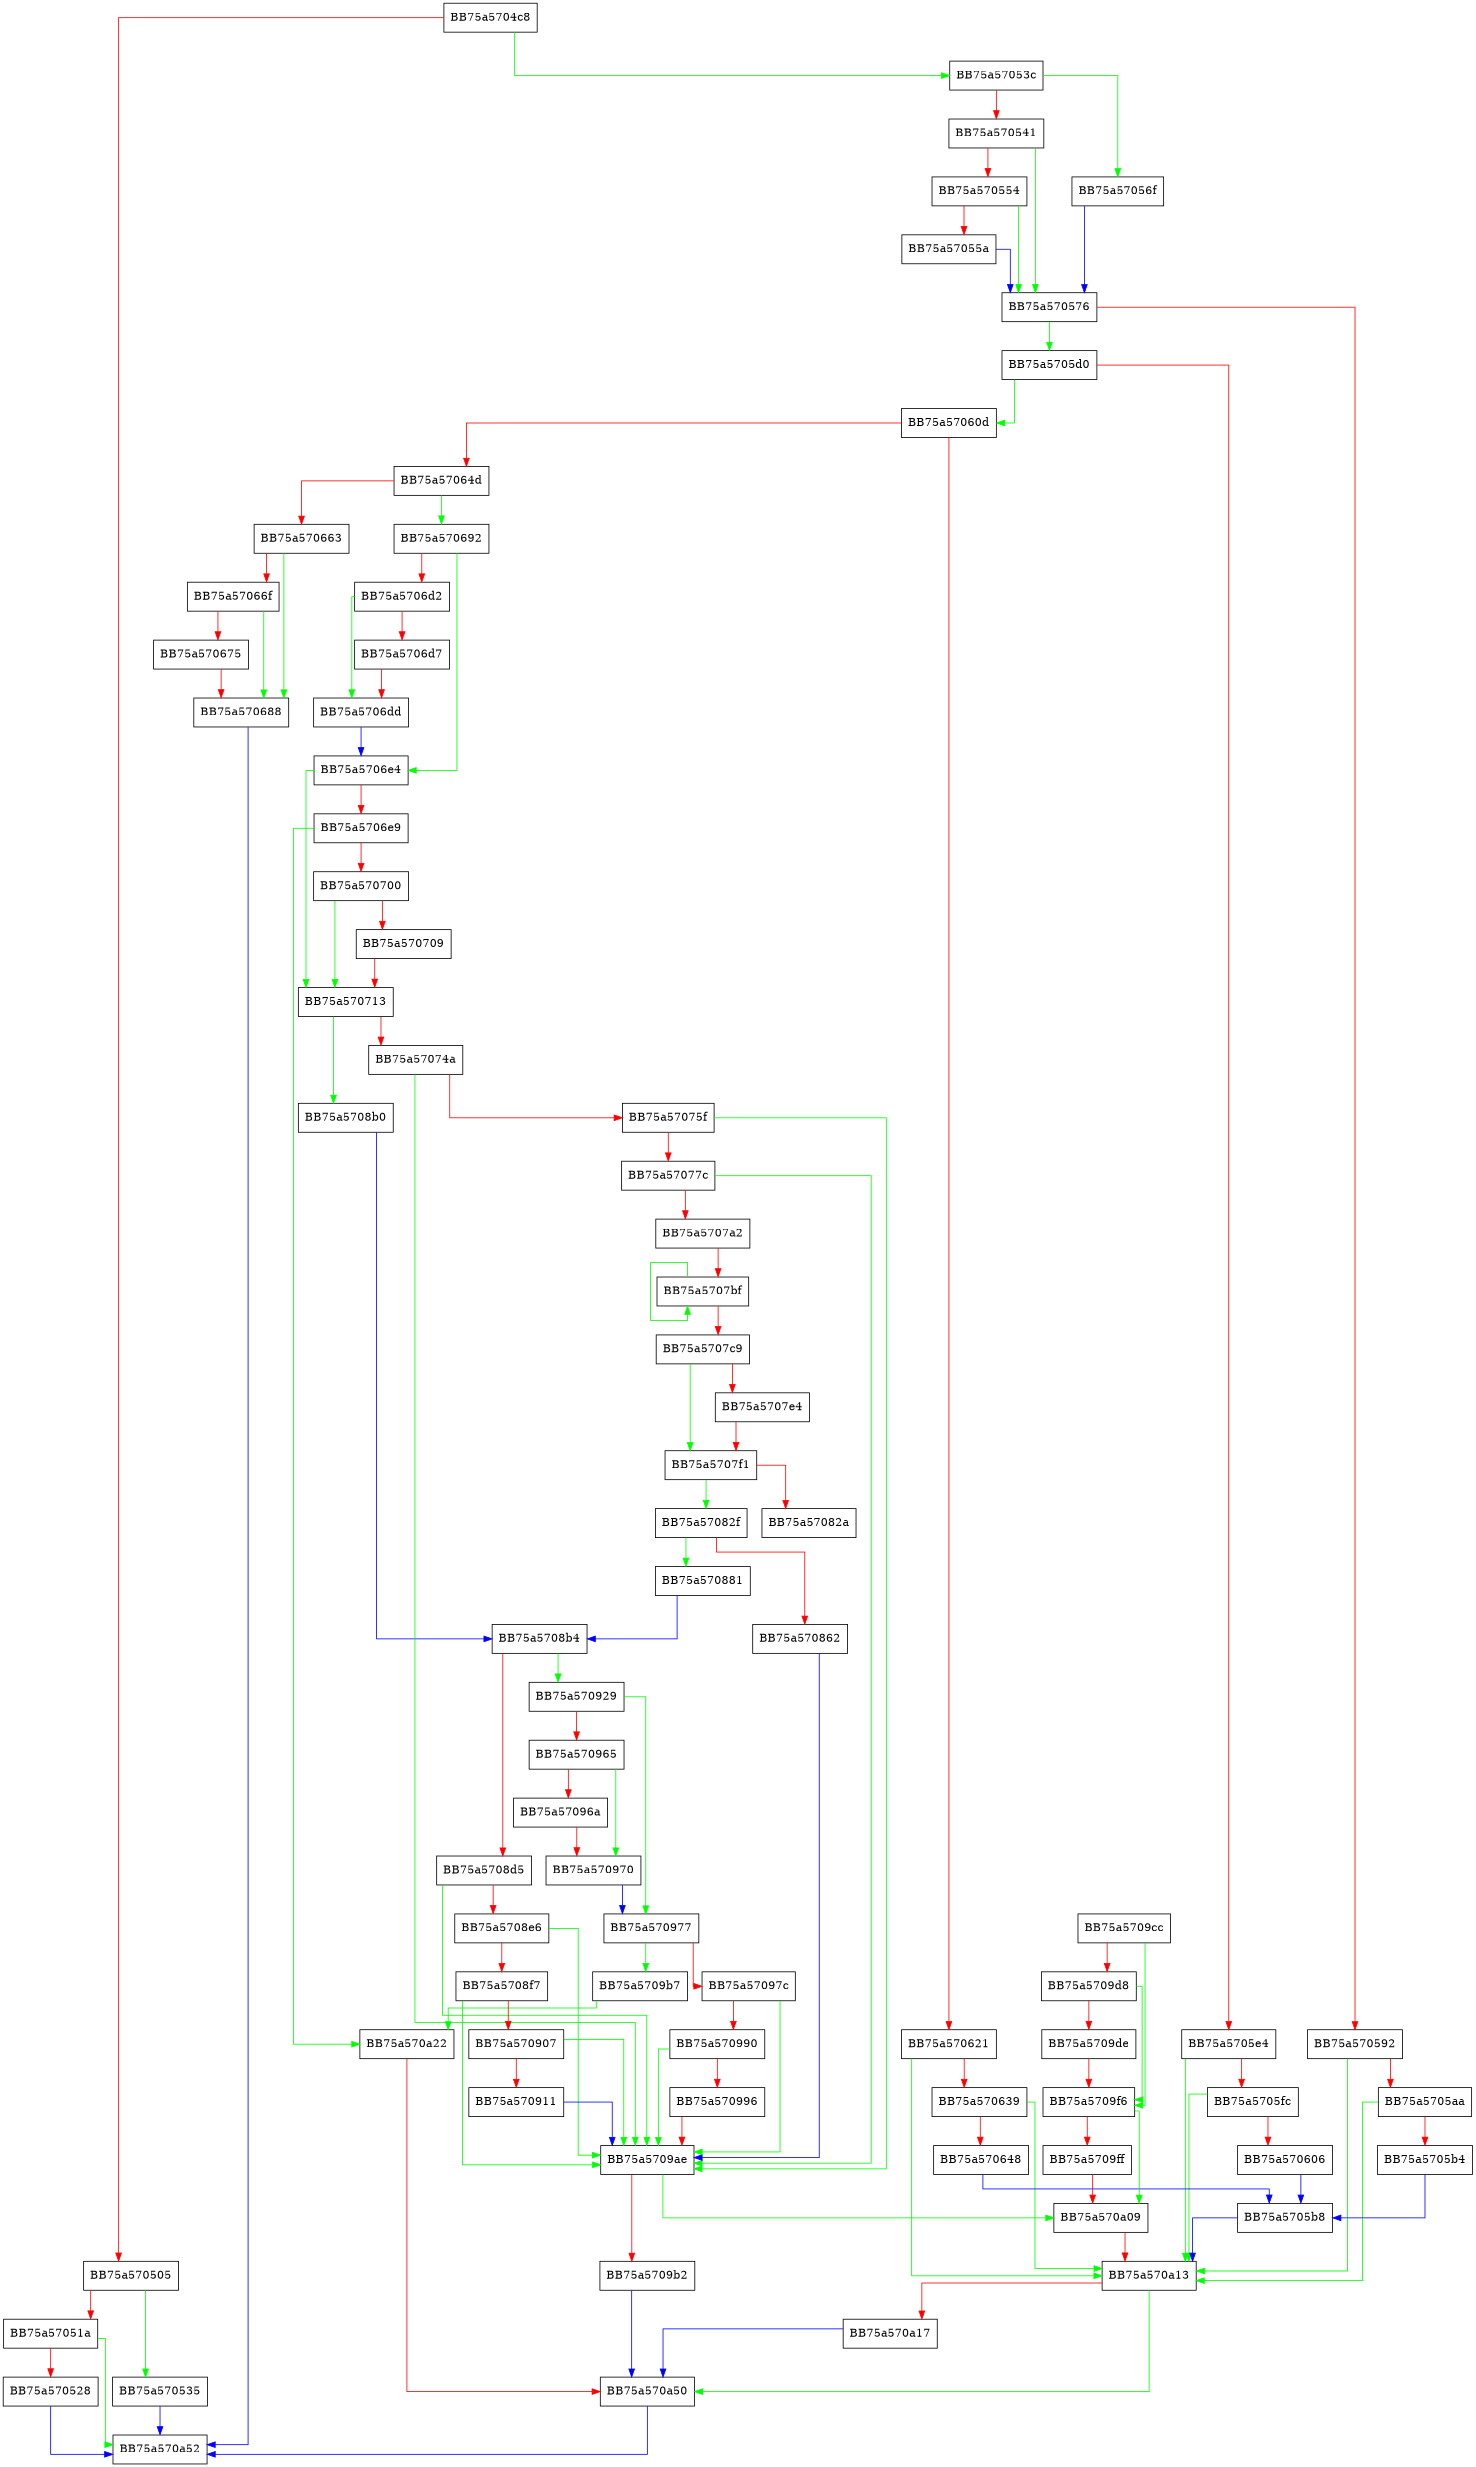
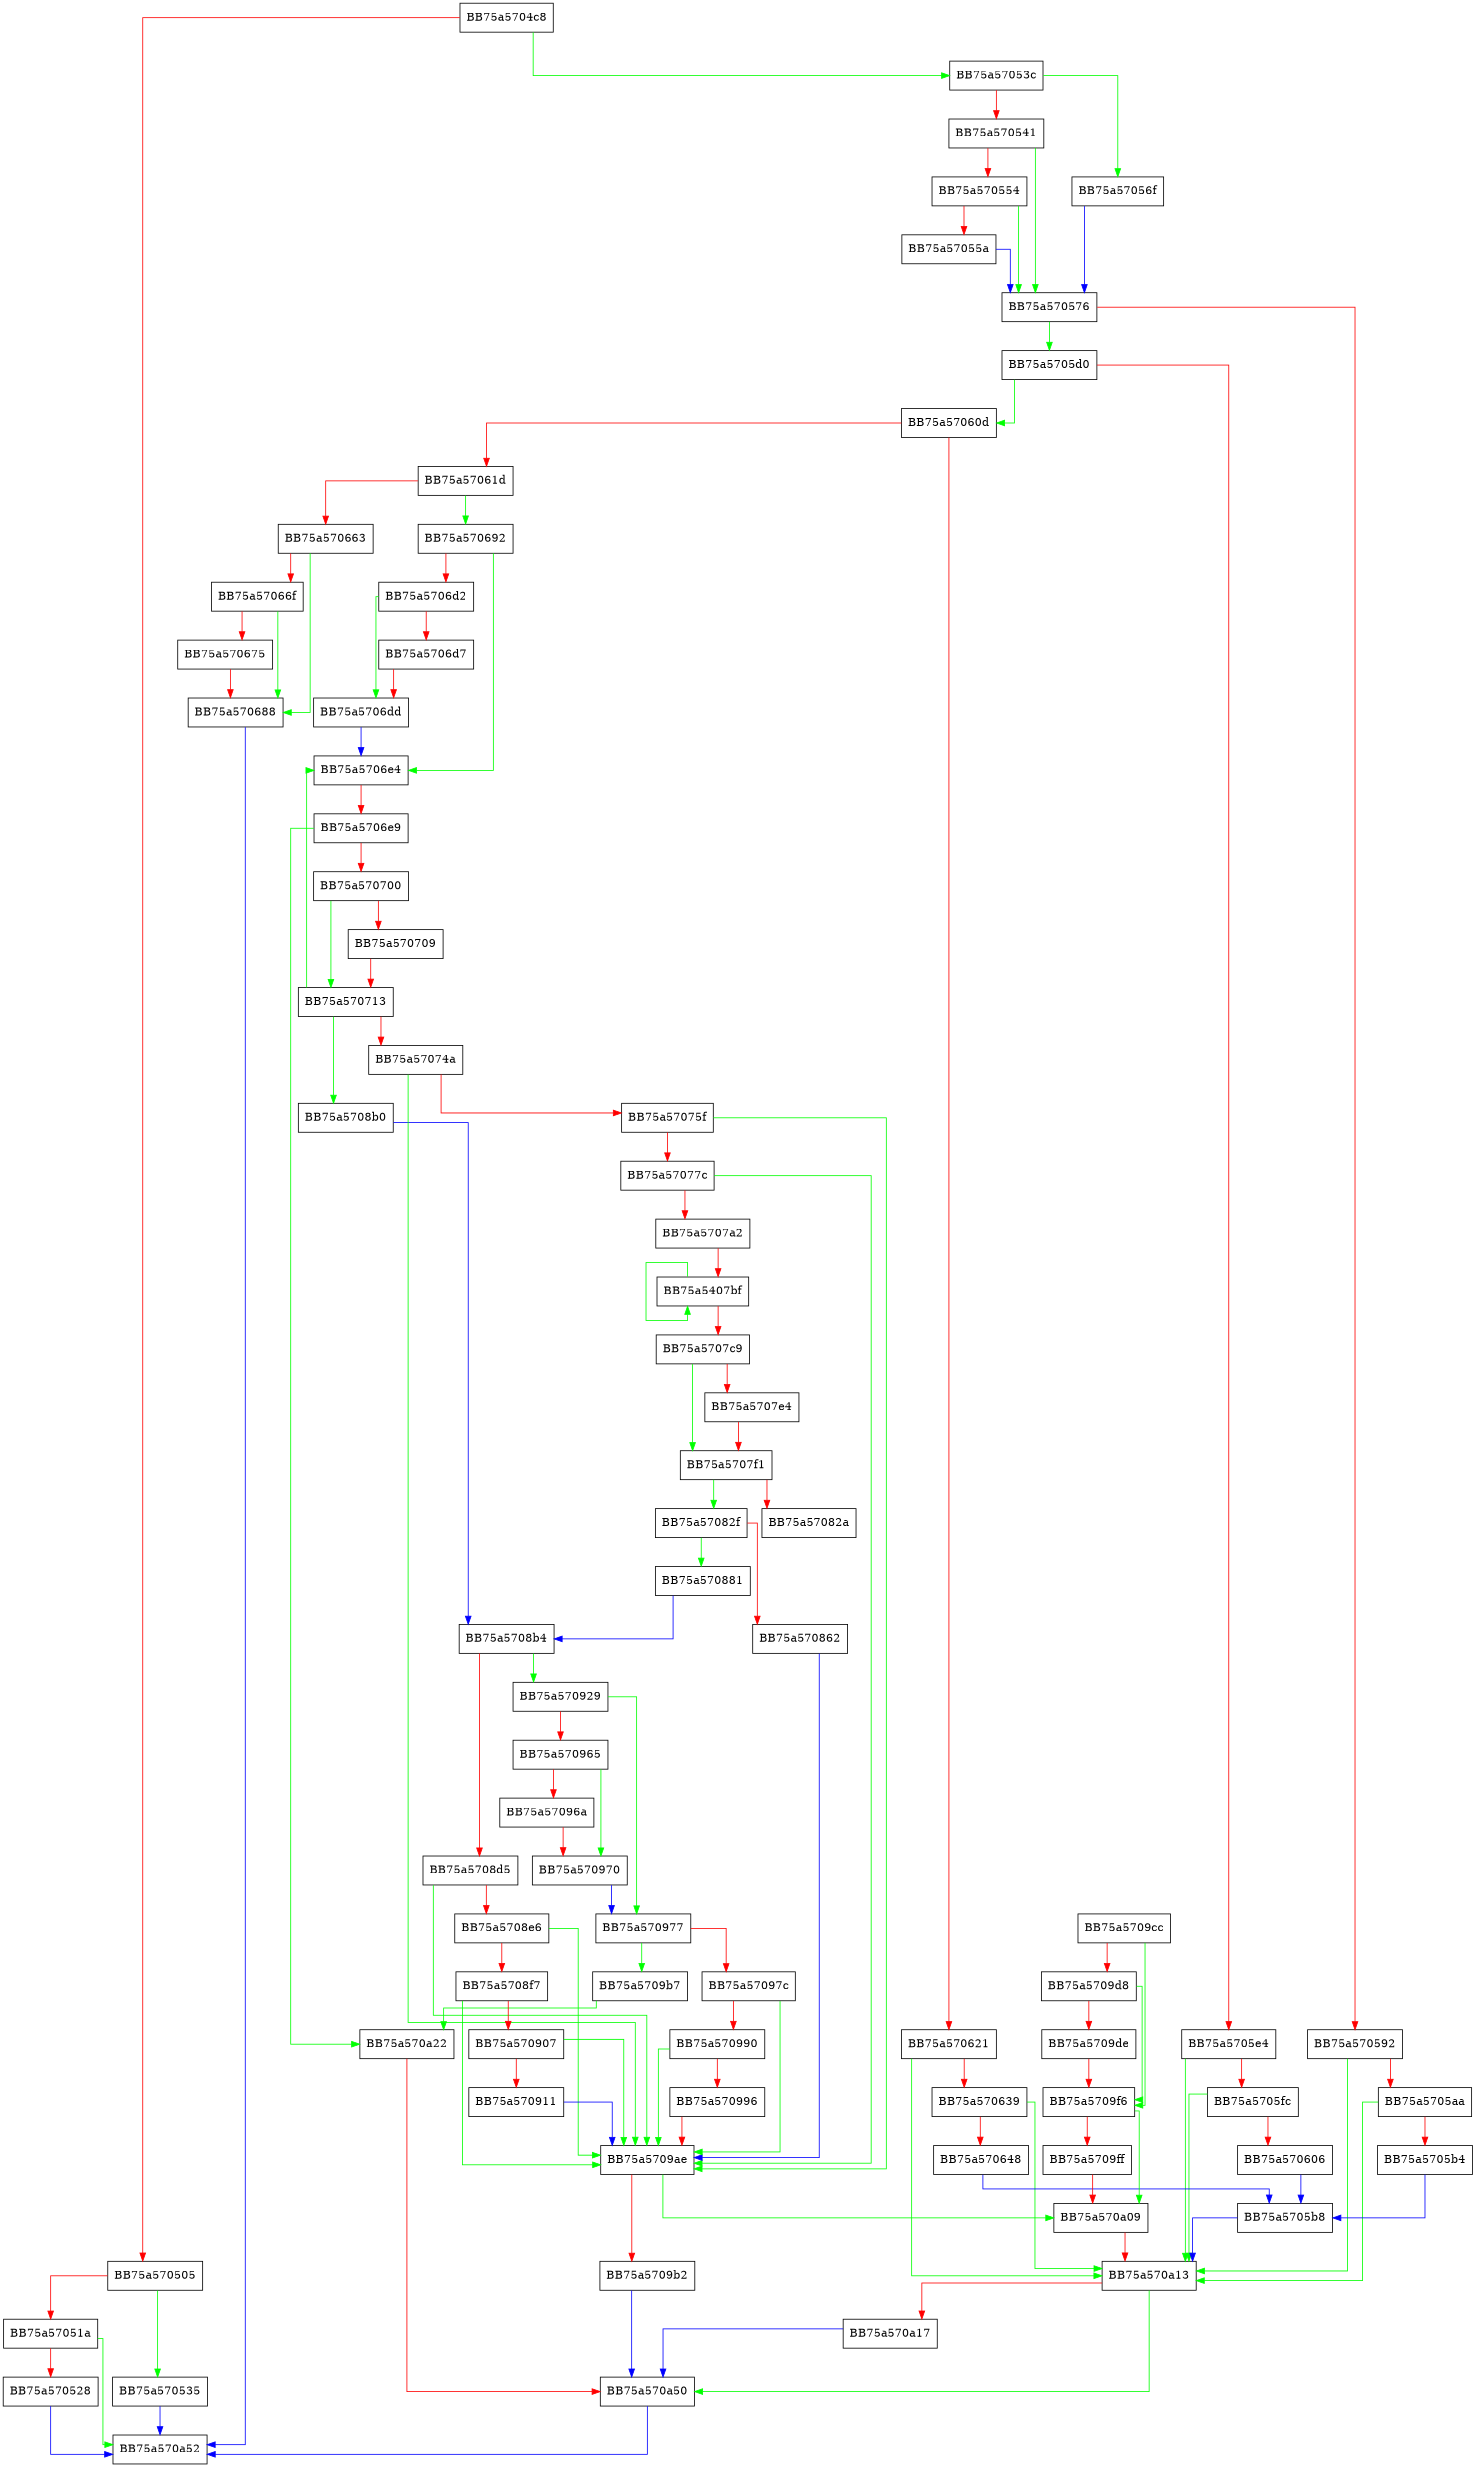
(441, 481) -> (466, 481)
(306, 871) -> (307, 879)
(703, 1291) -> (703, 1291)
